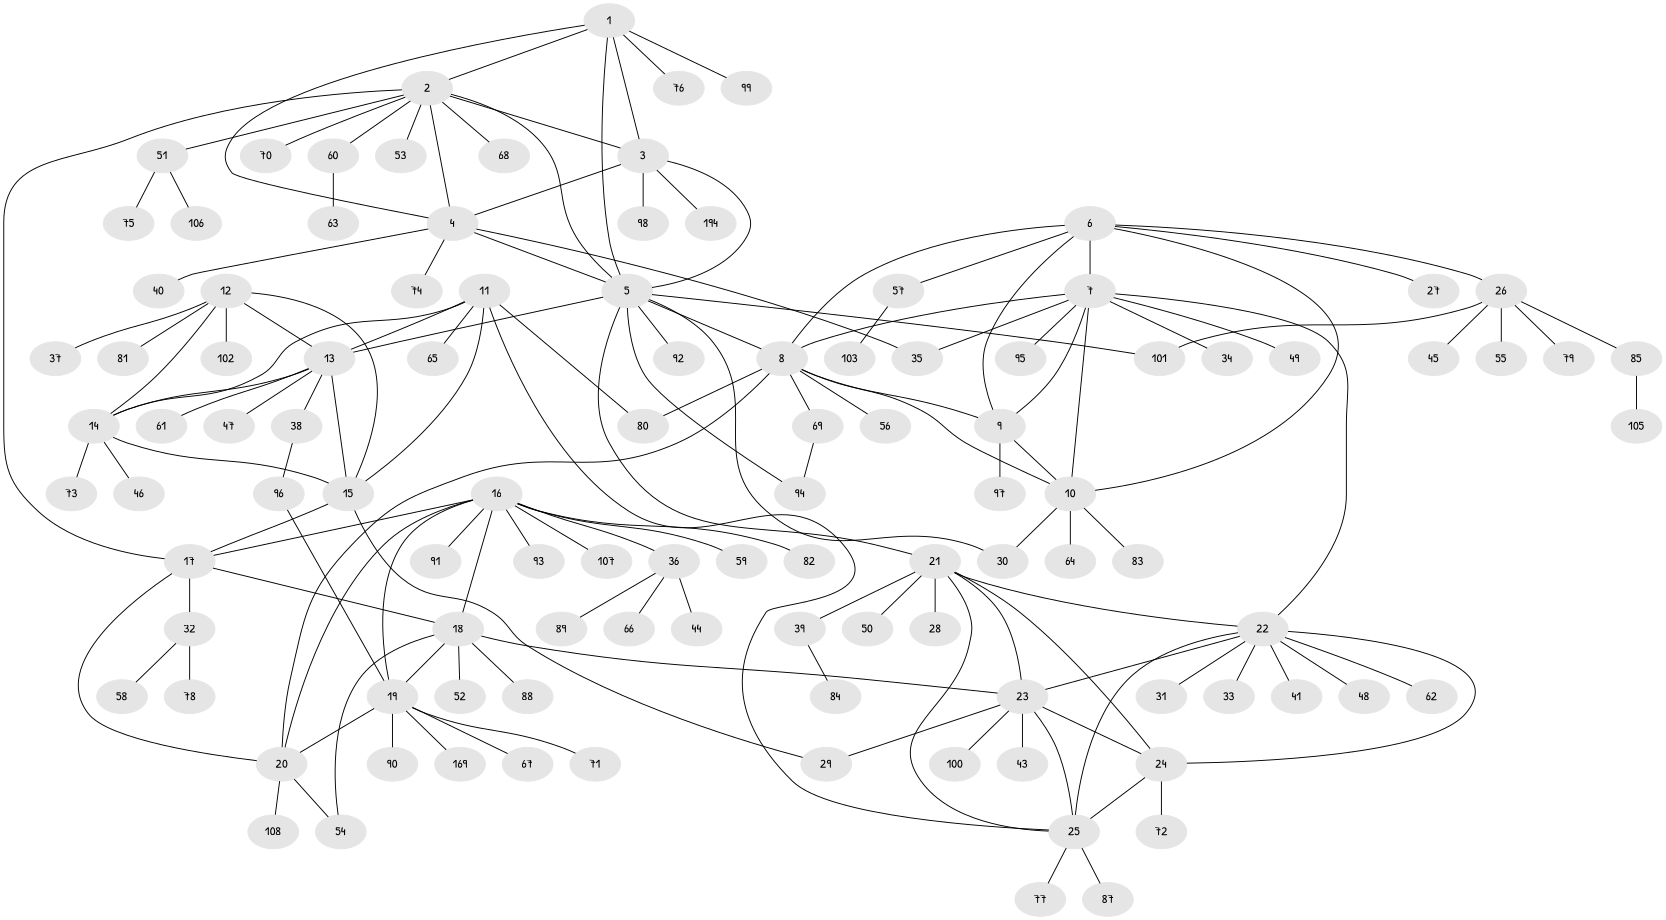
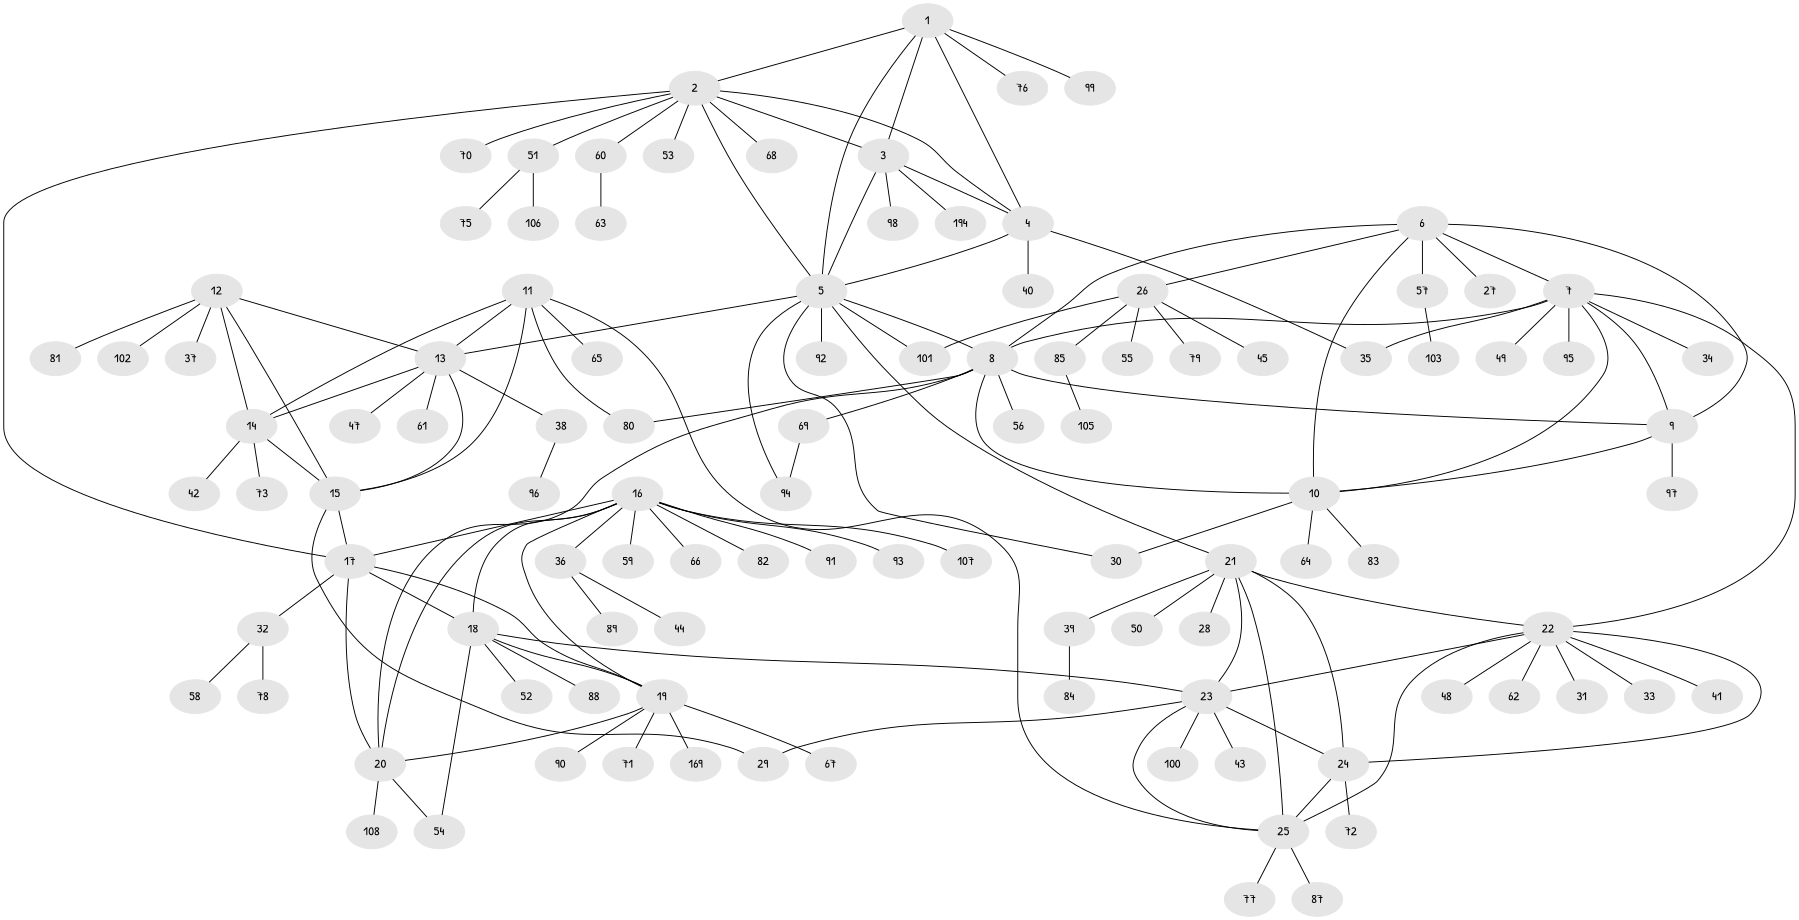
(417, 291) -> none
(139, 494) -> (194, 494)
(333, 591) -> (513, 616)
(652, 595) -> (667, 528)
